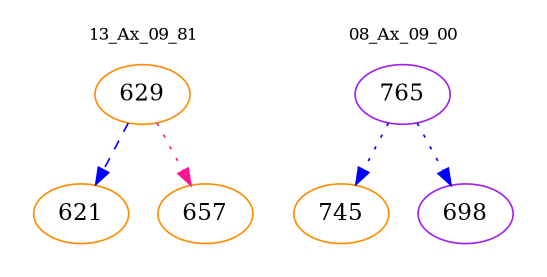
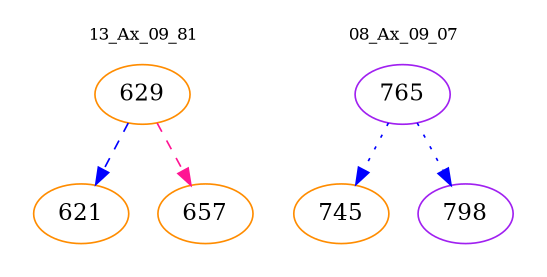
(403, 36) -> (403, 36)
(170, 147) -> (170, 147)
(466, 214) -> (466, 214)
